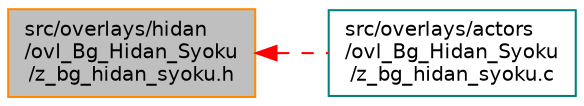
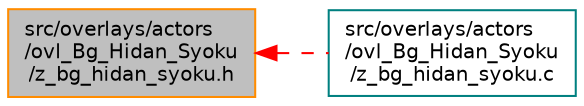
(132, 53) -> (132, 53)
